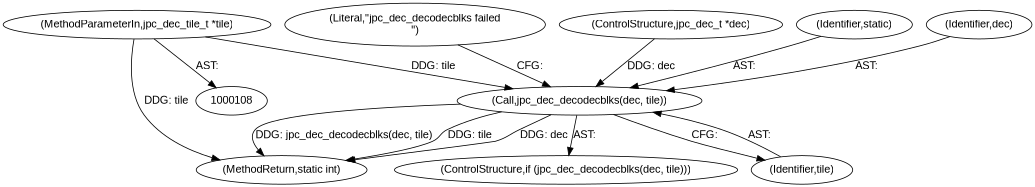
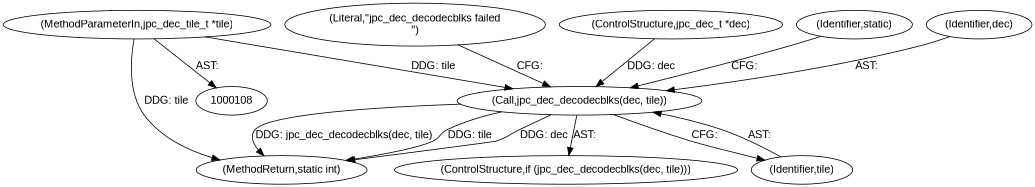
(746, 66) -> (746, 66)
